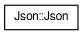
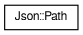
(41, 17) -> (41, 17)
